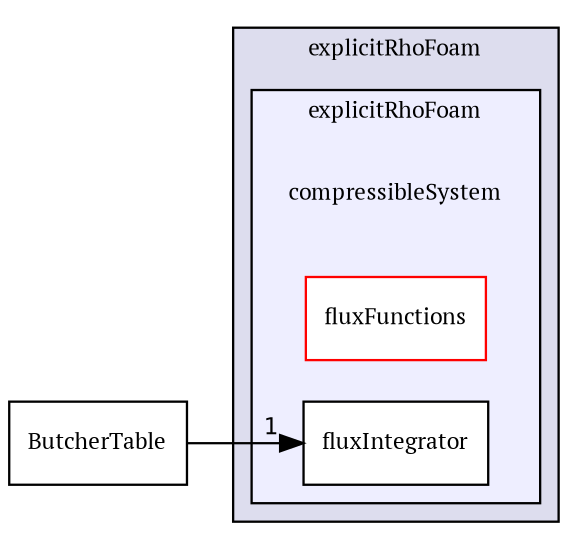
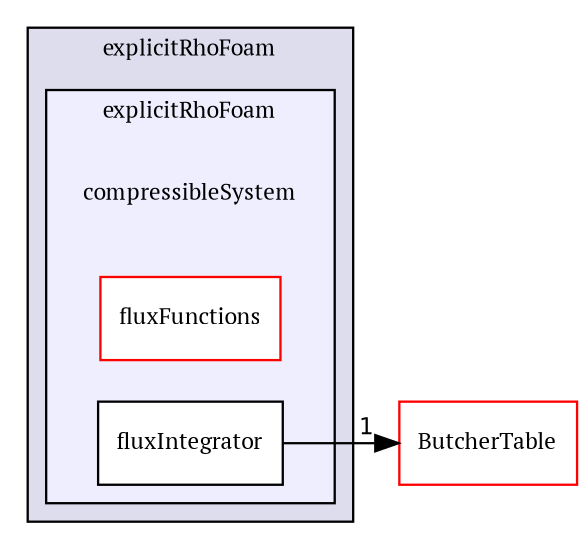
(98, 443) -> (488, 443)
(217, 443) -> (320, 443)
